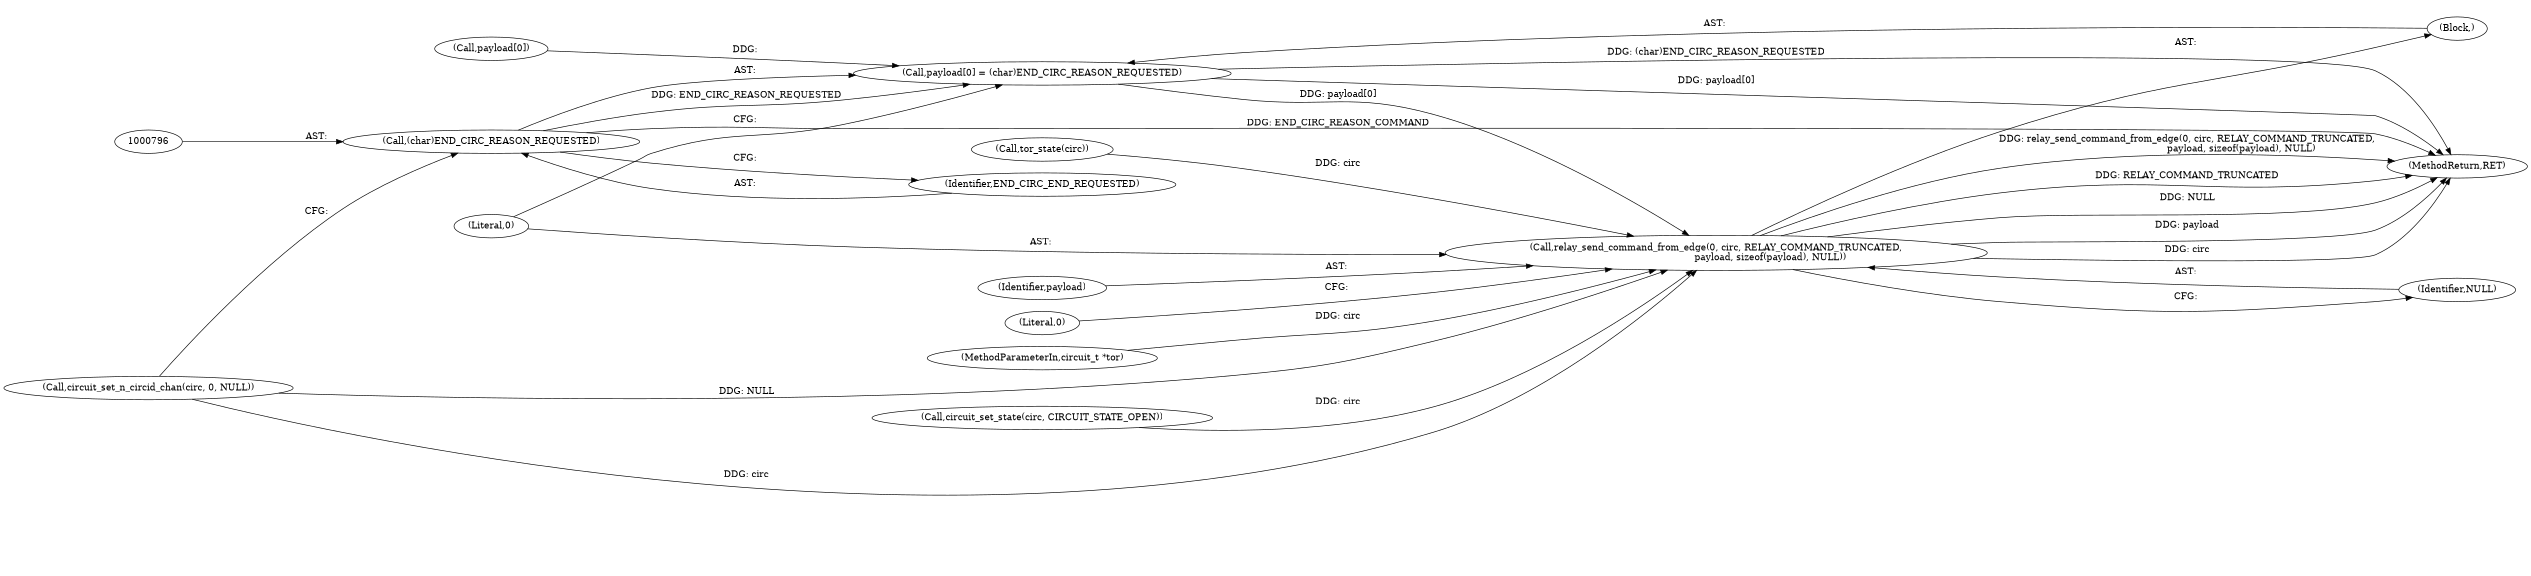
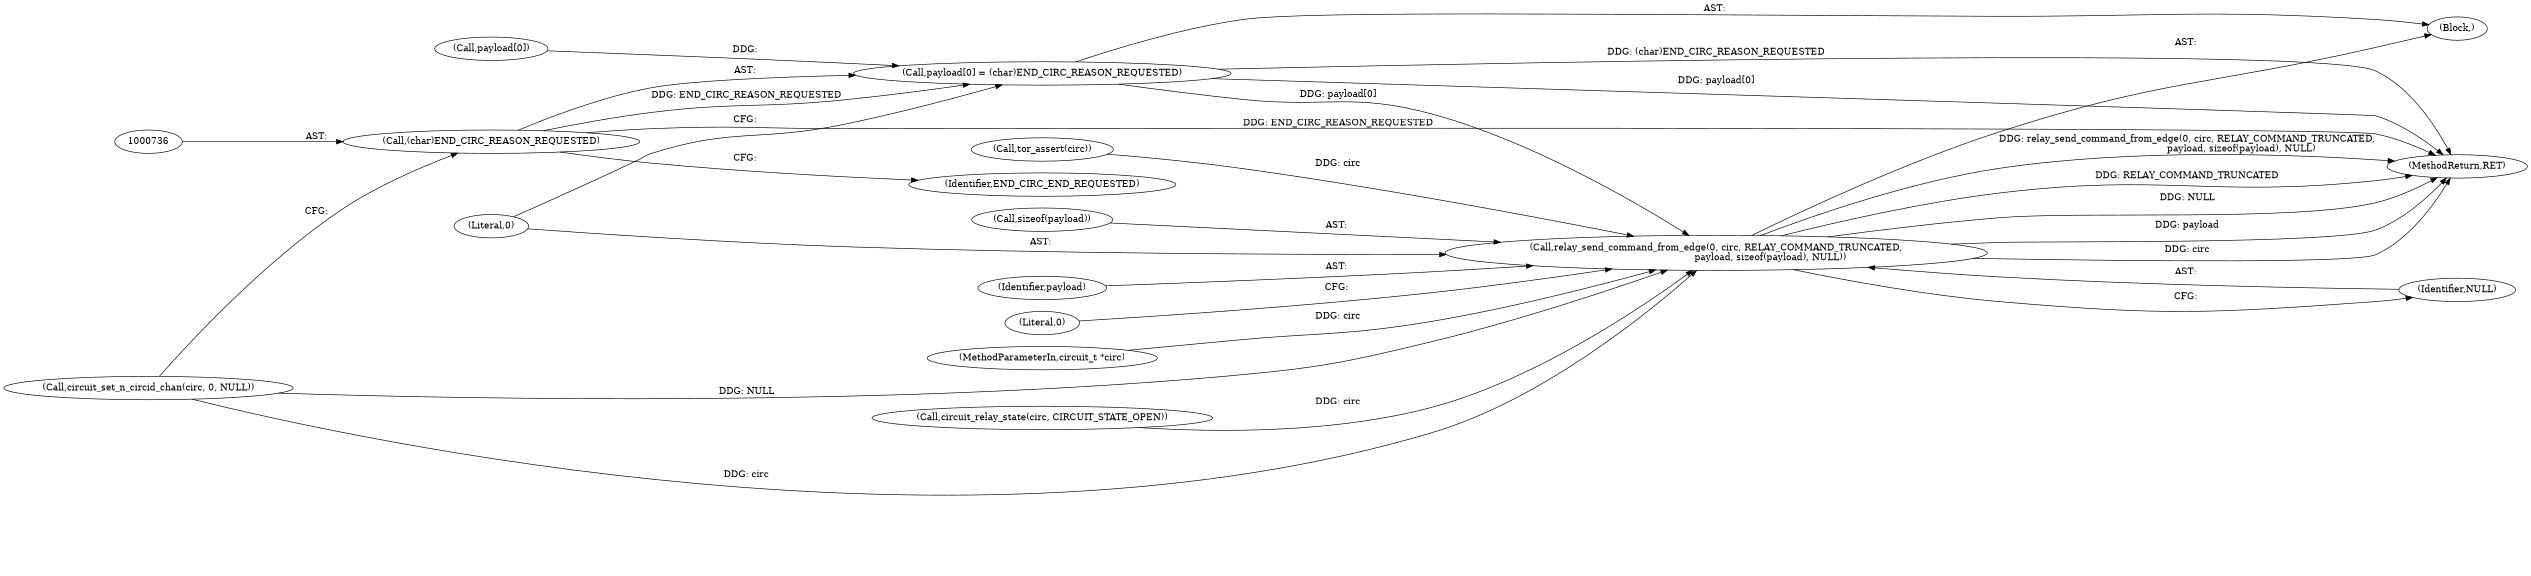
(1780, 32) -> (1746, 15)
(1338, 123) -> (1338, 123)
(149, 142) -> (149, 142)
(1042, 149) -> (1042, 149)
(737, 197) -> none
none -> (1042, 220)
(1042, 358) -> (1042, 358)
(1042, 418) -> (1042, 418)
